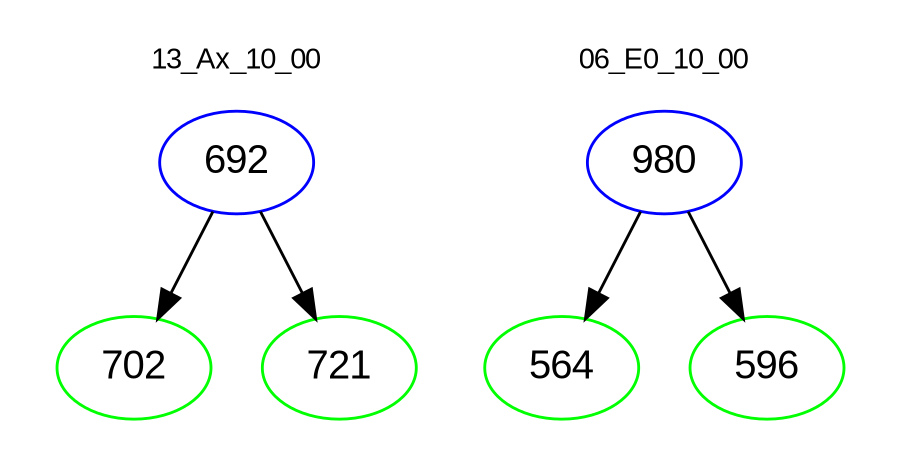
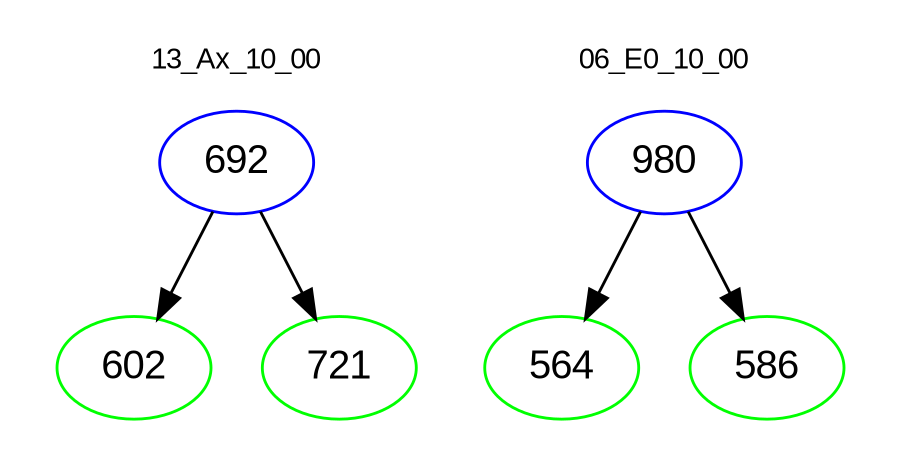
(134, 368) -> (134, 368)
(767, 368) -> (767, 368)
